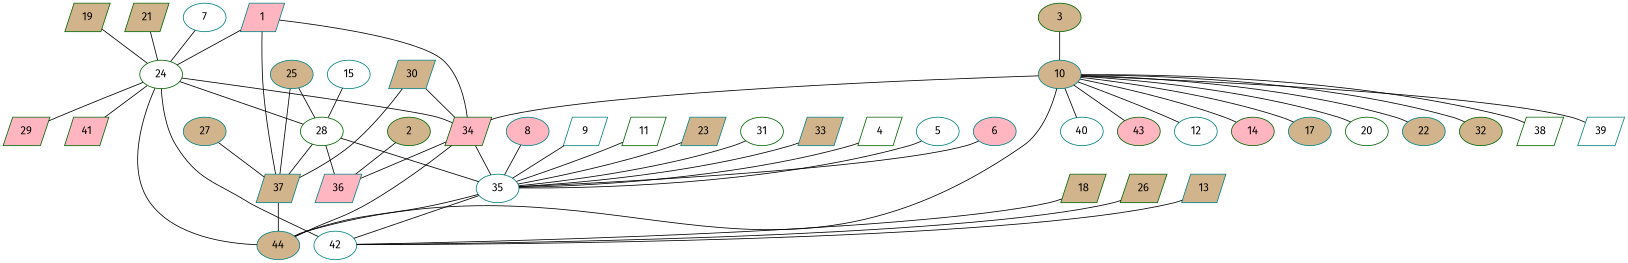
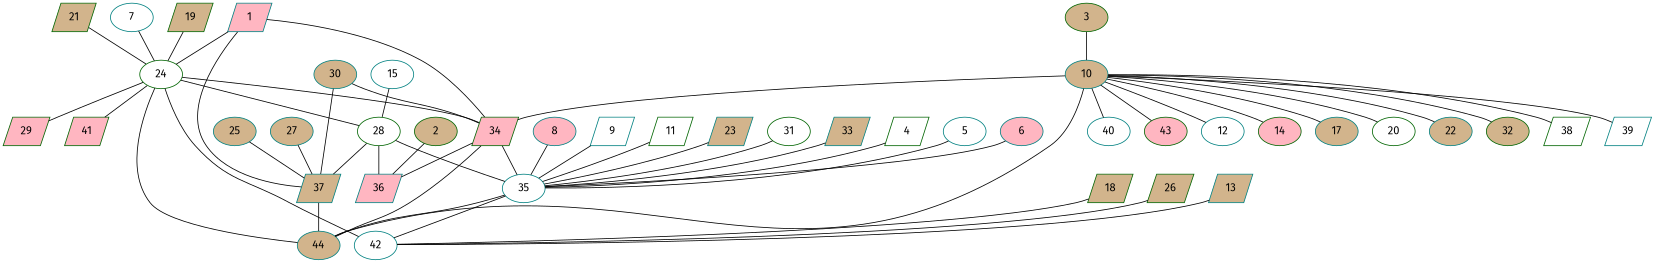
(412, 74) -> (335, 74)
(307, 103) -> none
